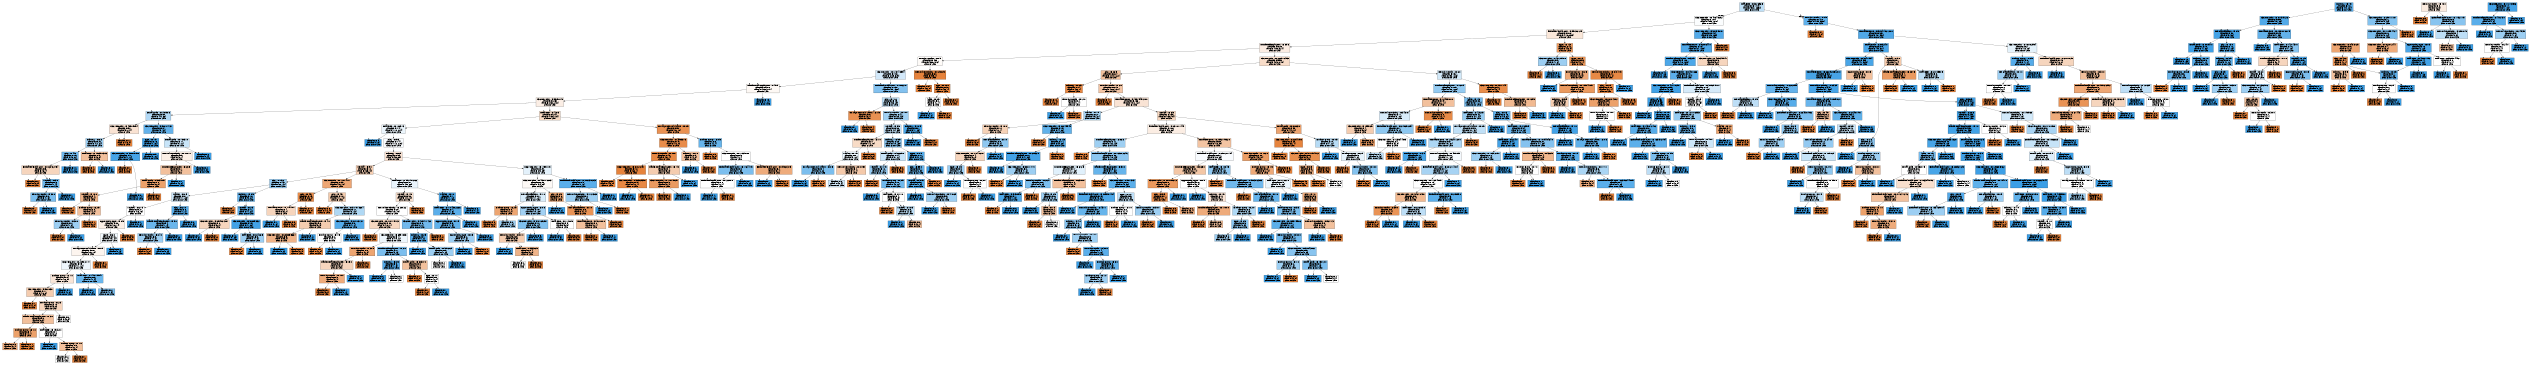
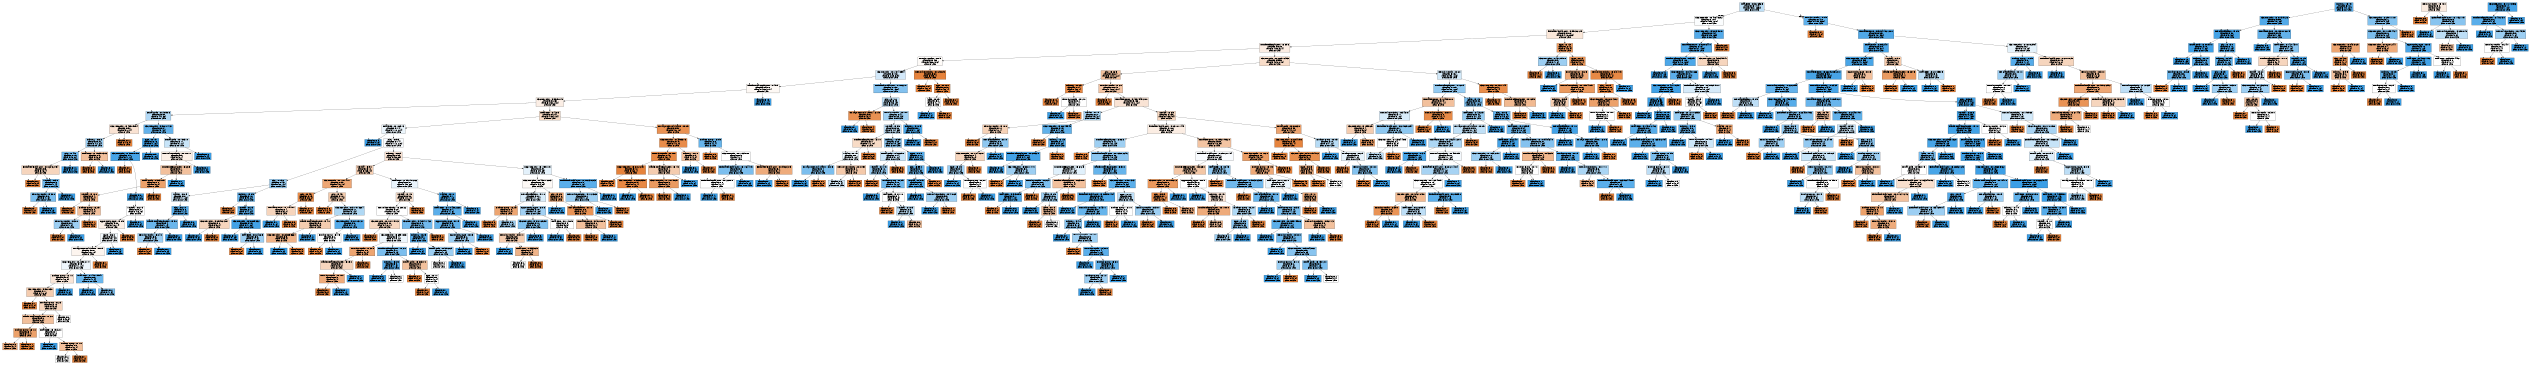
(2363, 70) -> (2340, 67)
(1878, 101) -> (1828, 136)
(322, 177) -> (336, 164)
(159, 204) -> (135, 203)
